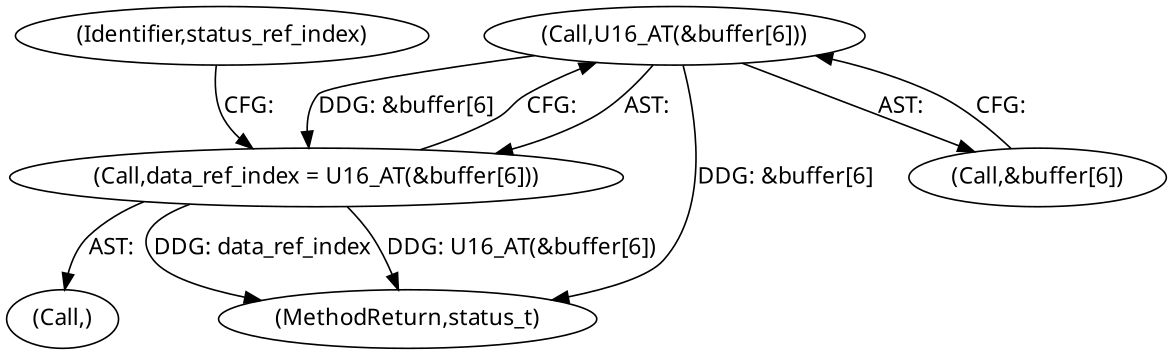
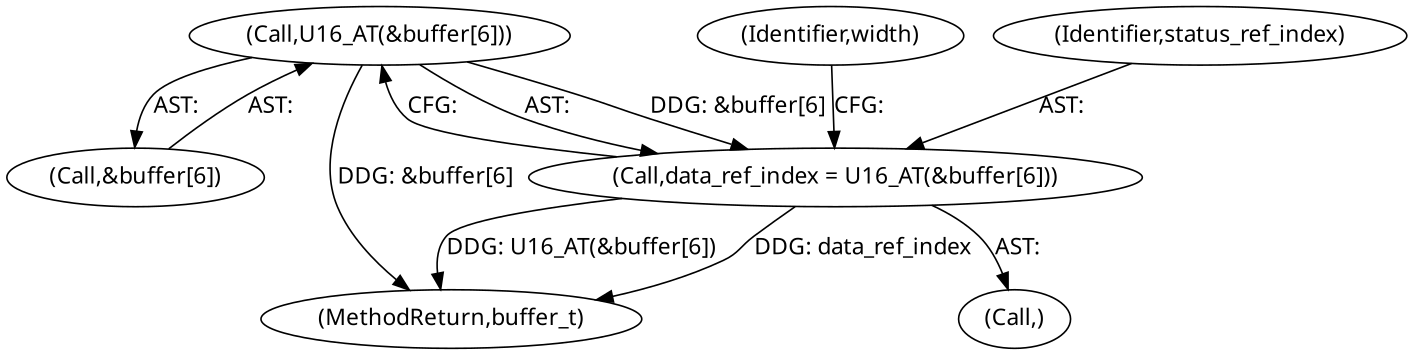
none -> (831, 36)
(252, 107) -> (1065, 107)
(1004, 107) -> (274, 107)
(408, 319) -> (451, 319)
